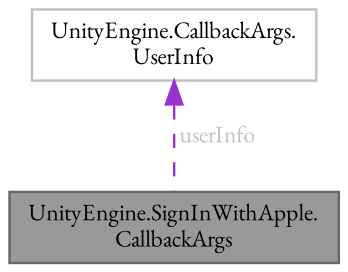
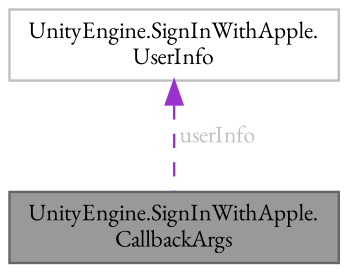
(174, 45) -> (174, 45)
